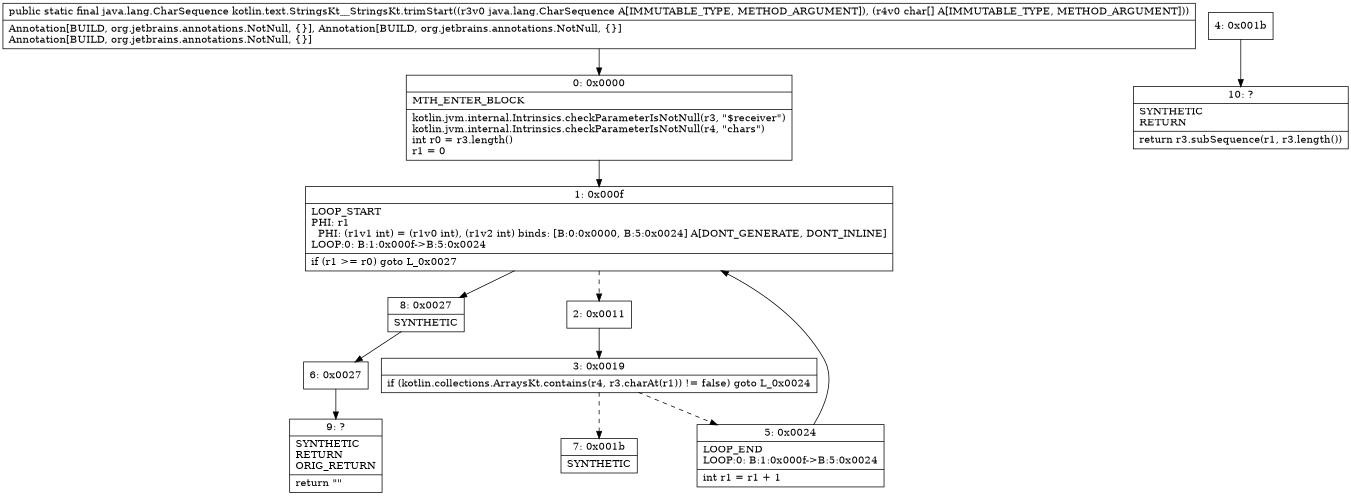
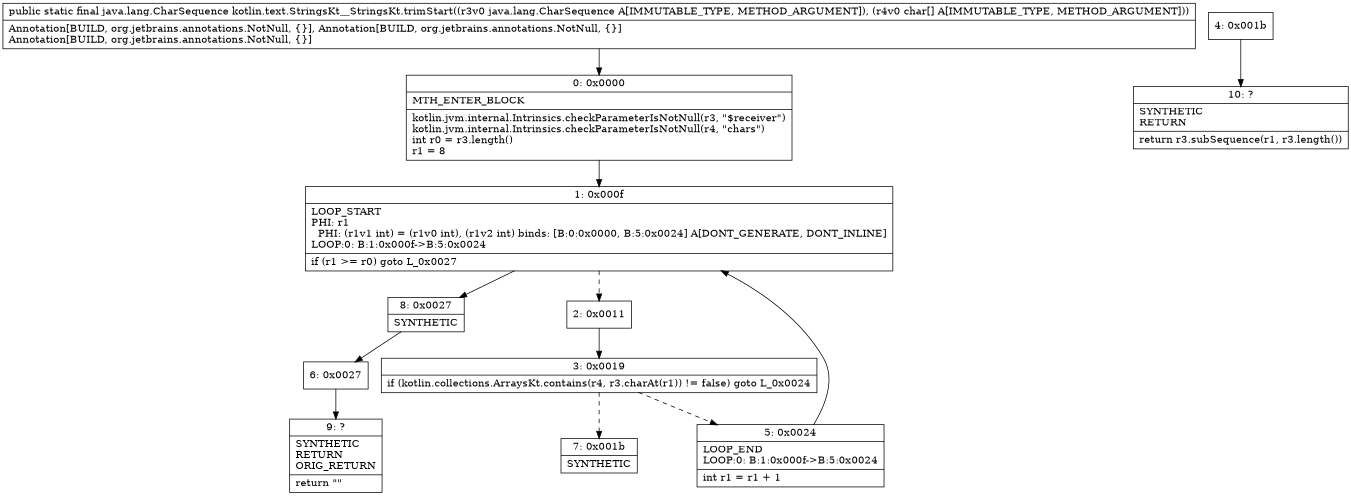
(429, 151) -> (429, 151)
